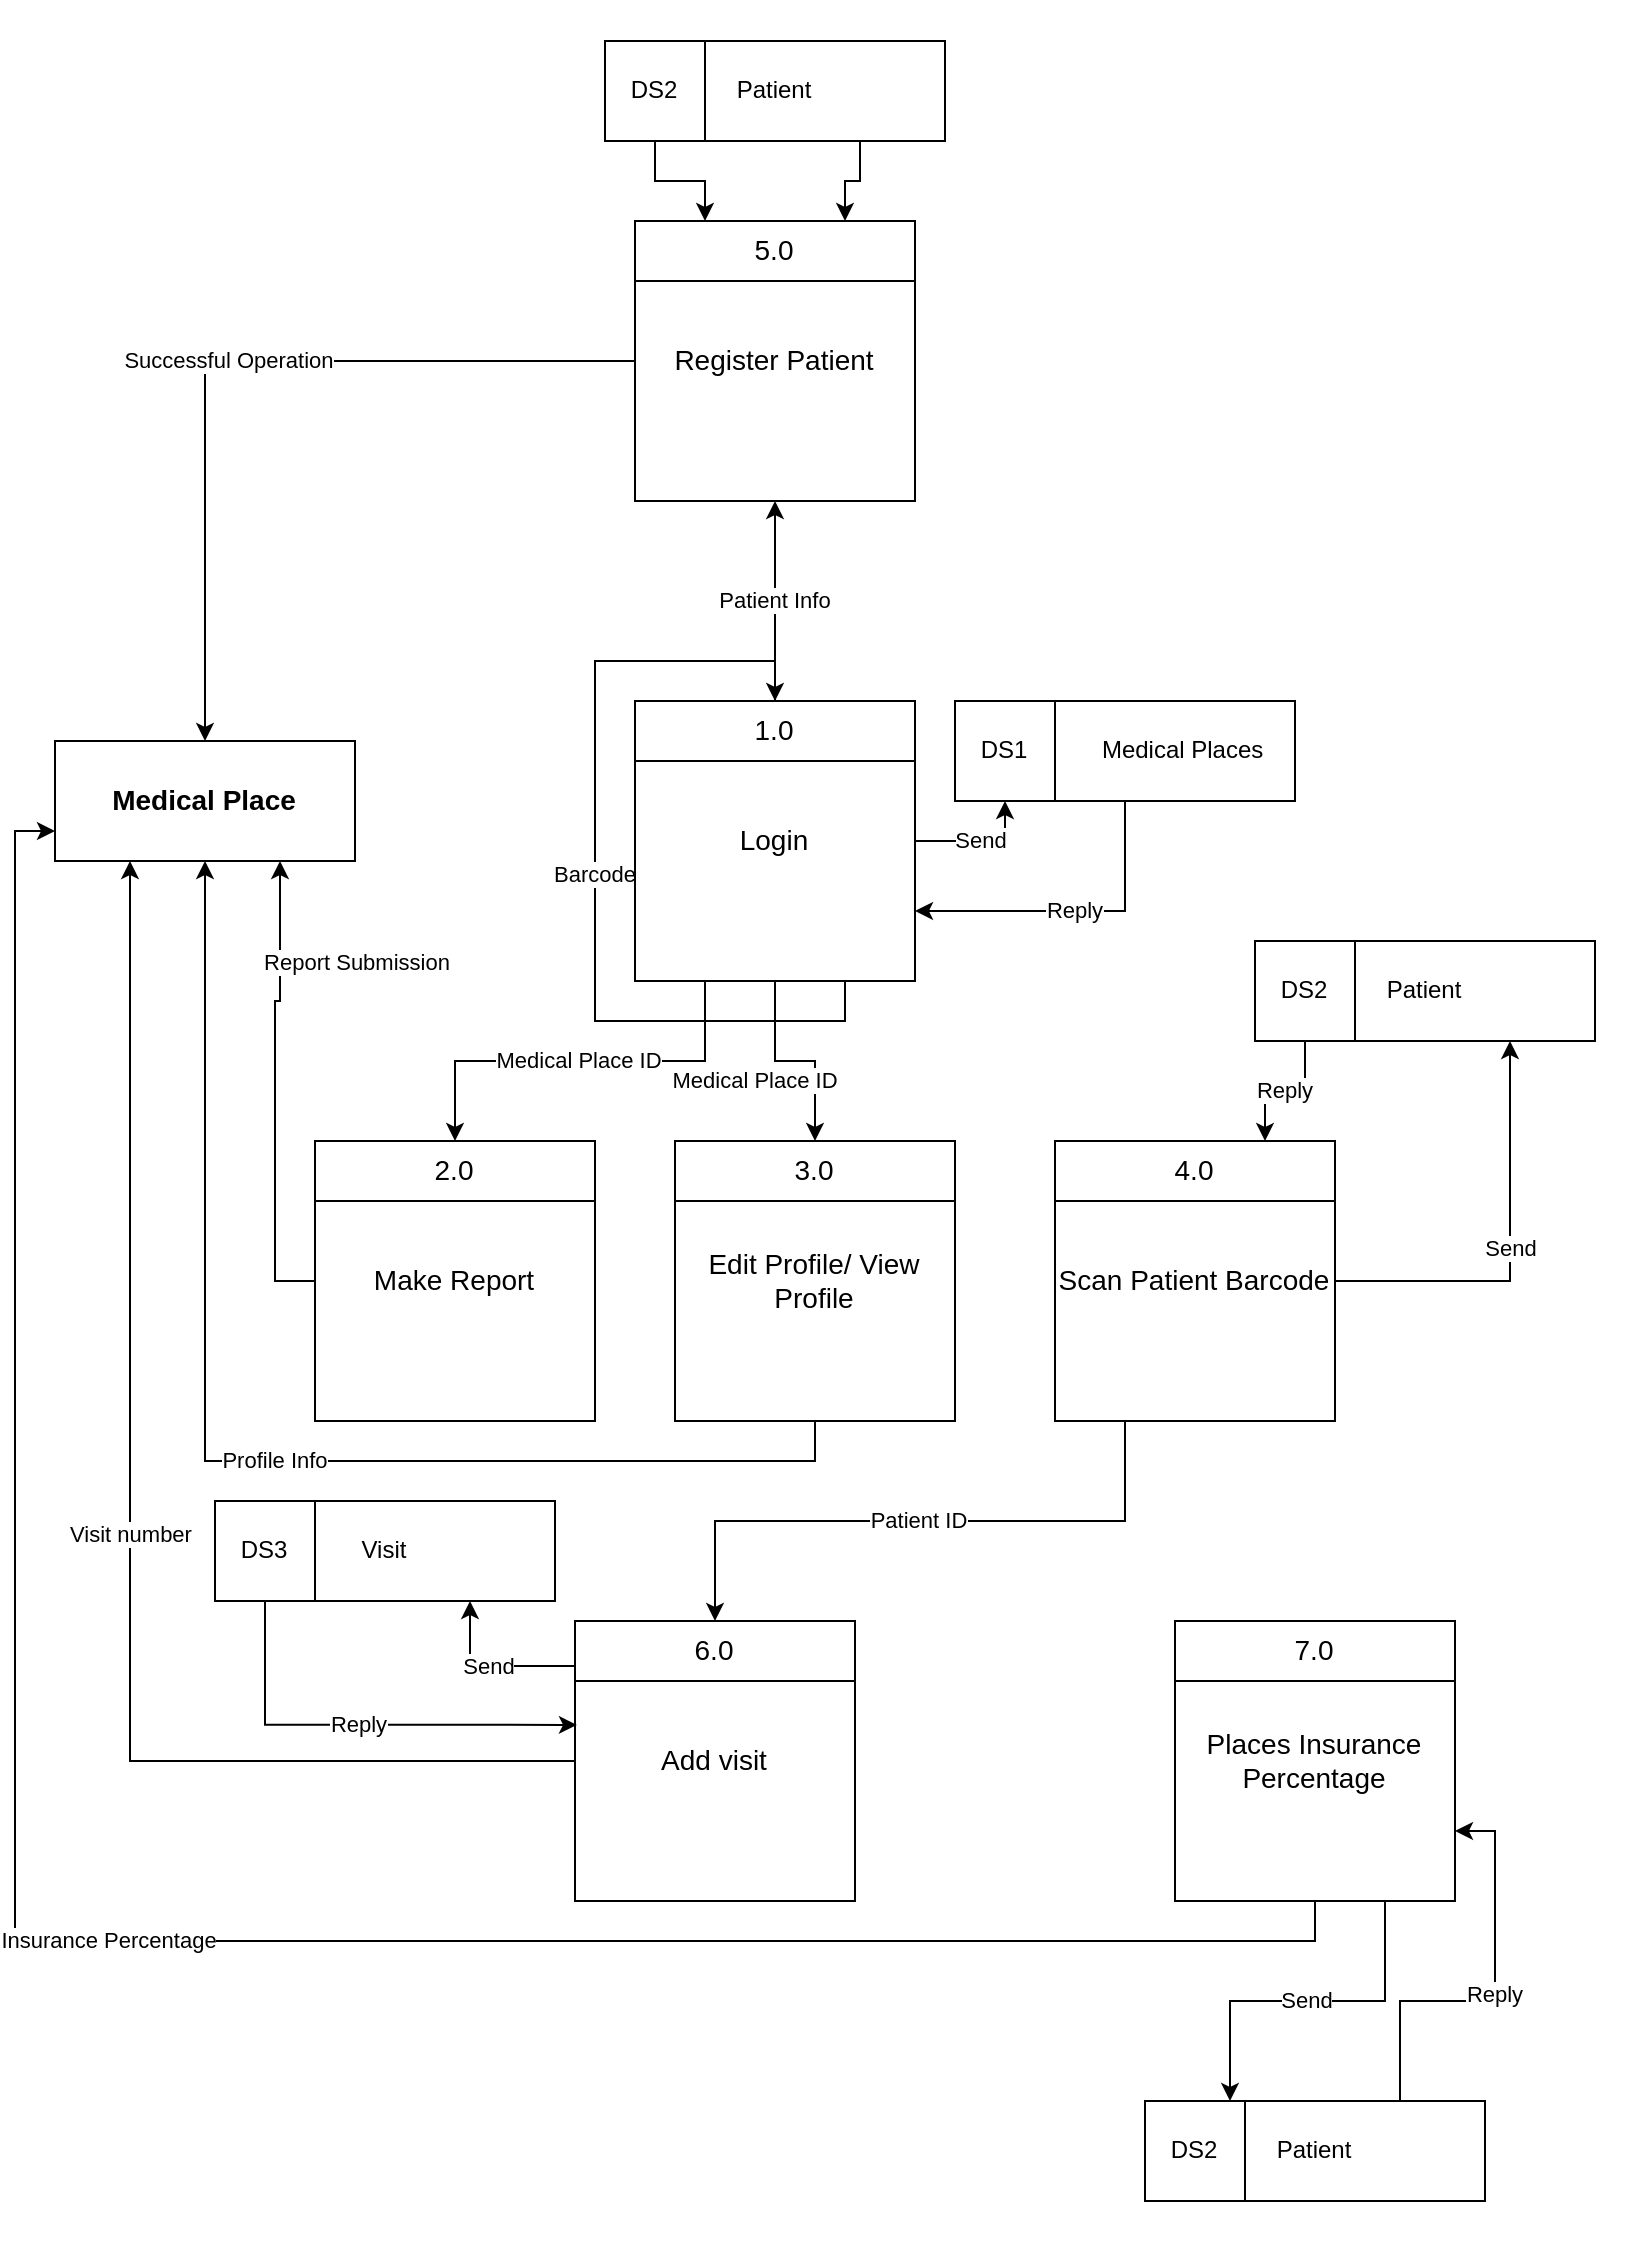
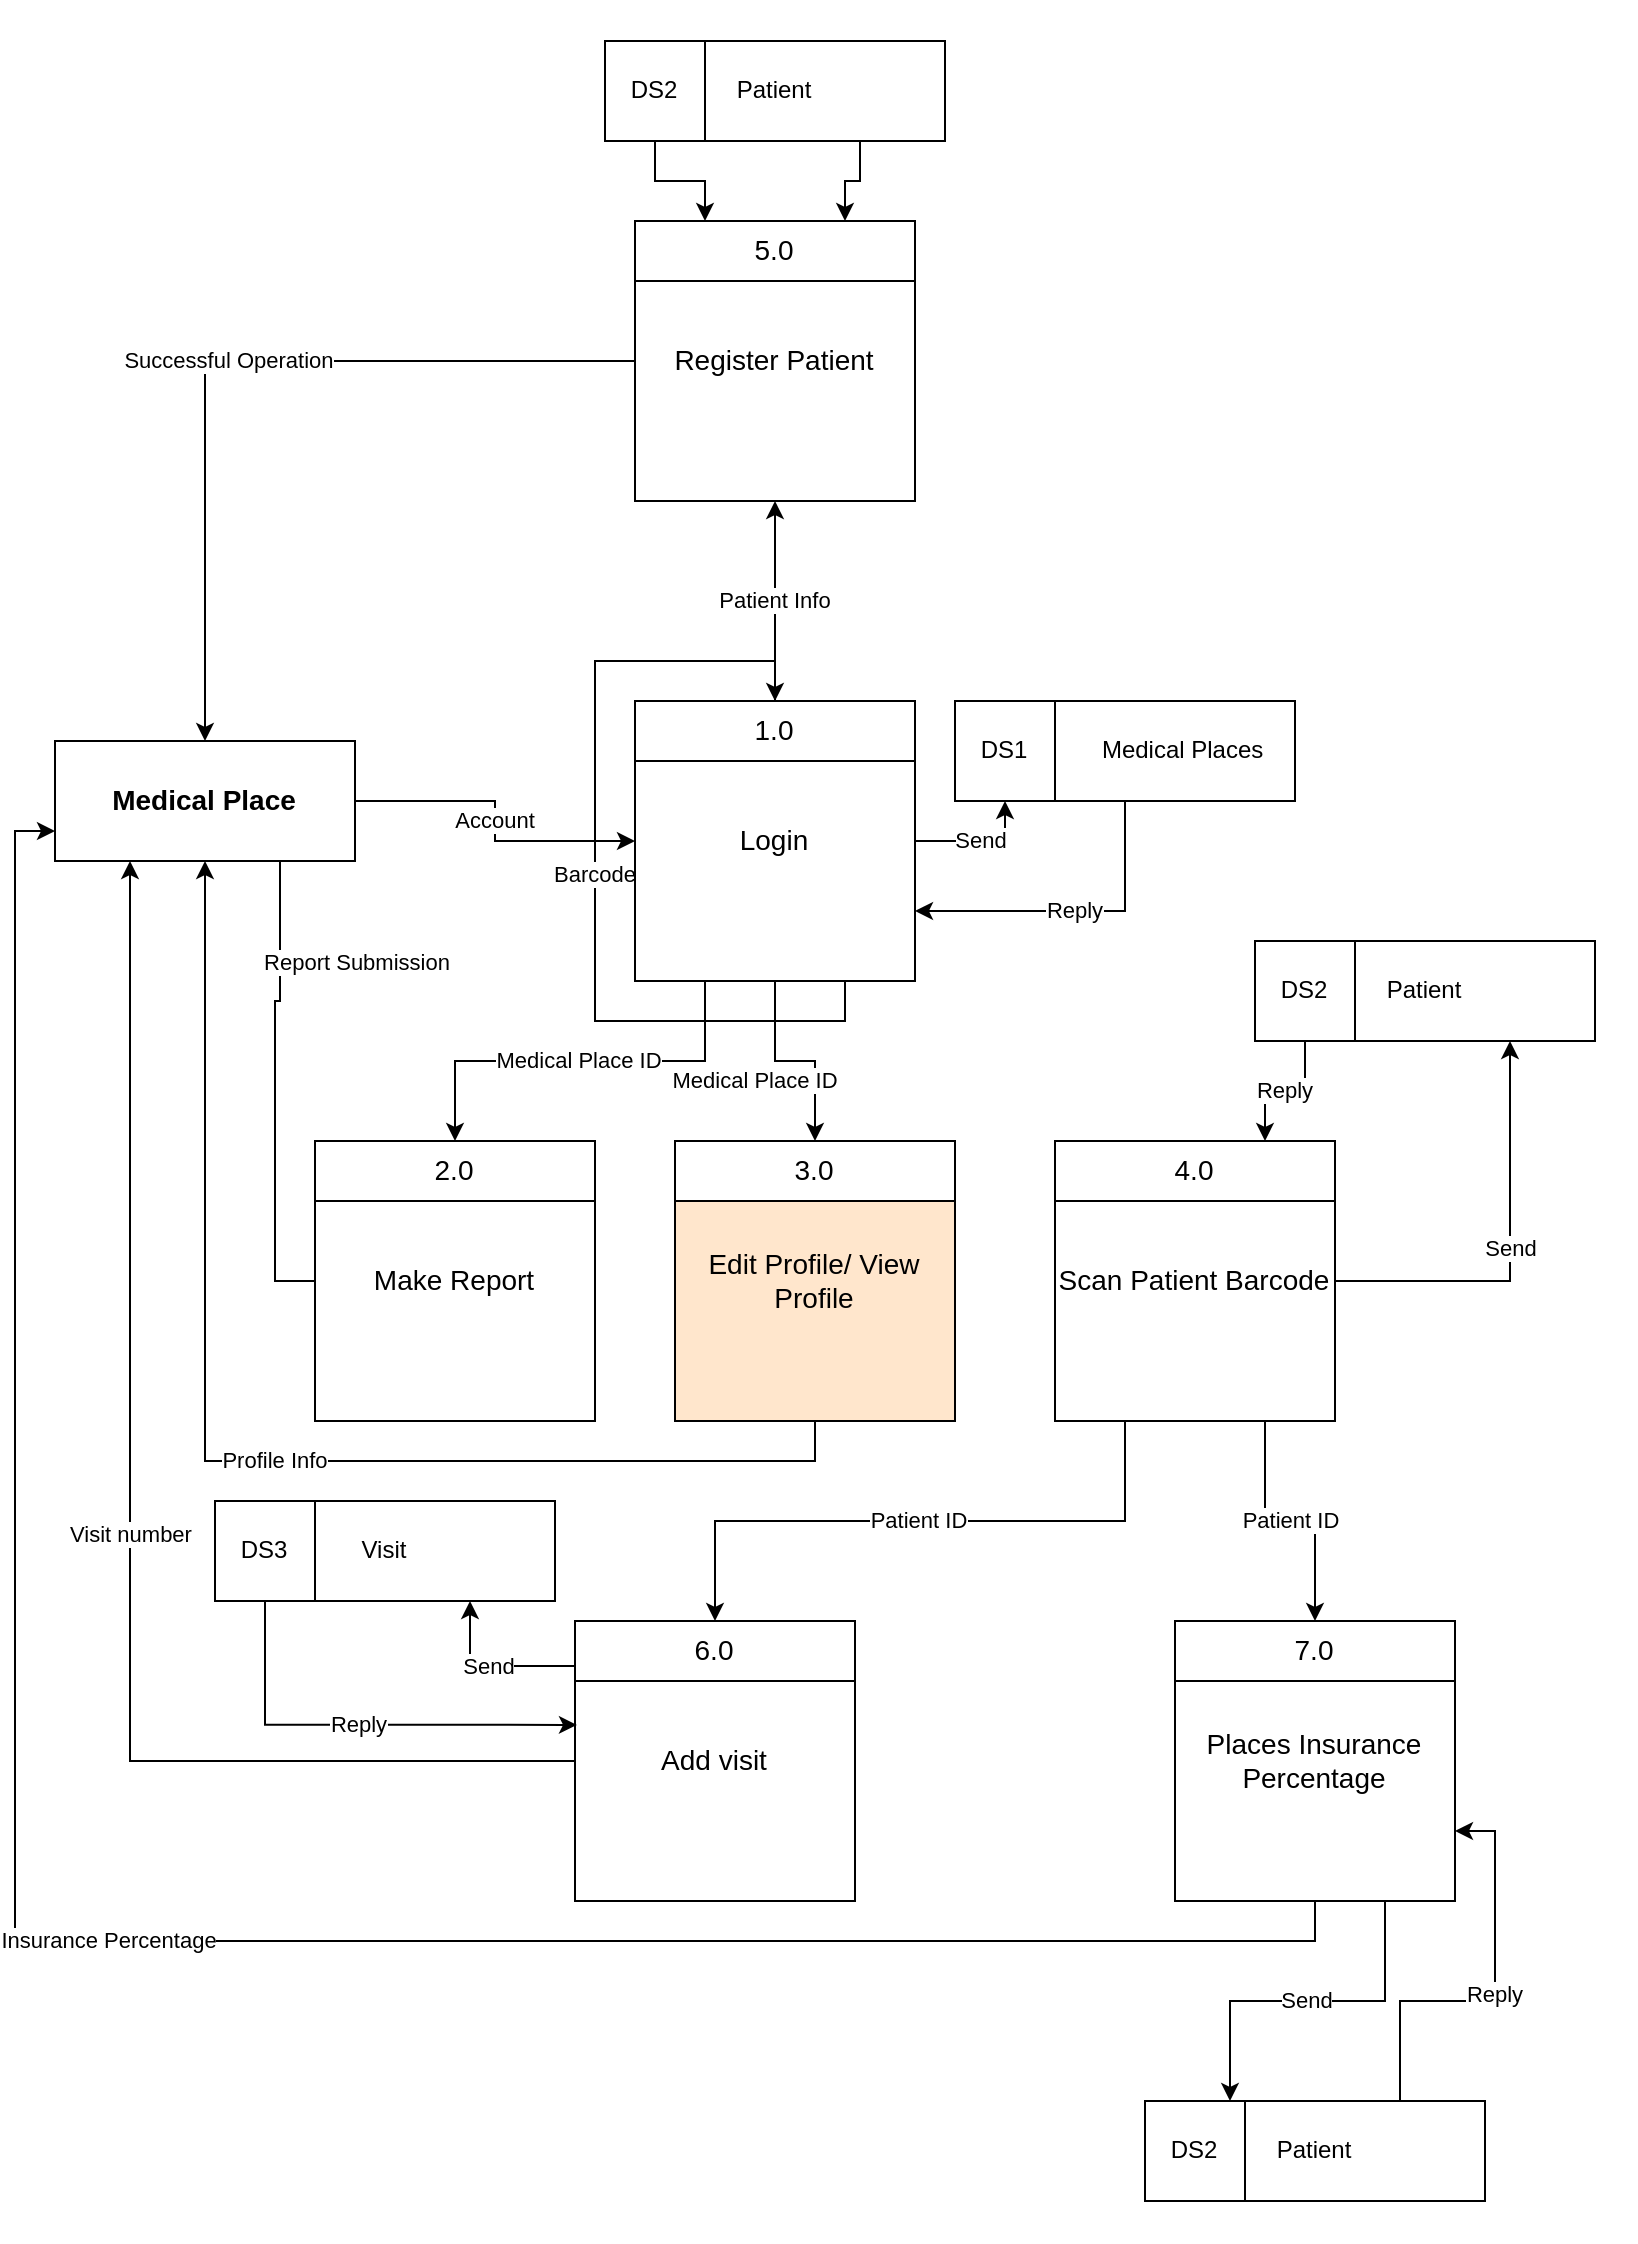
none -> (495, 814)
(280, 876) -> (280, 870)
(815, 1281) -> (815, 1281)
none -> (1265, 1493)
